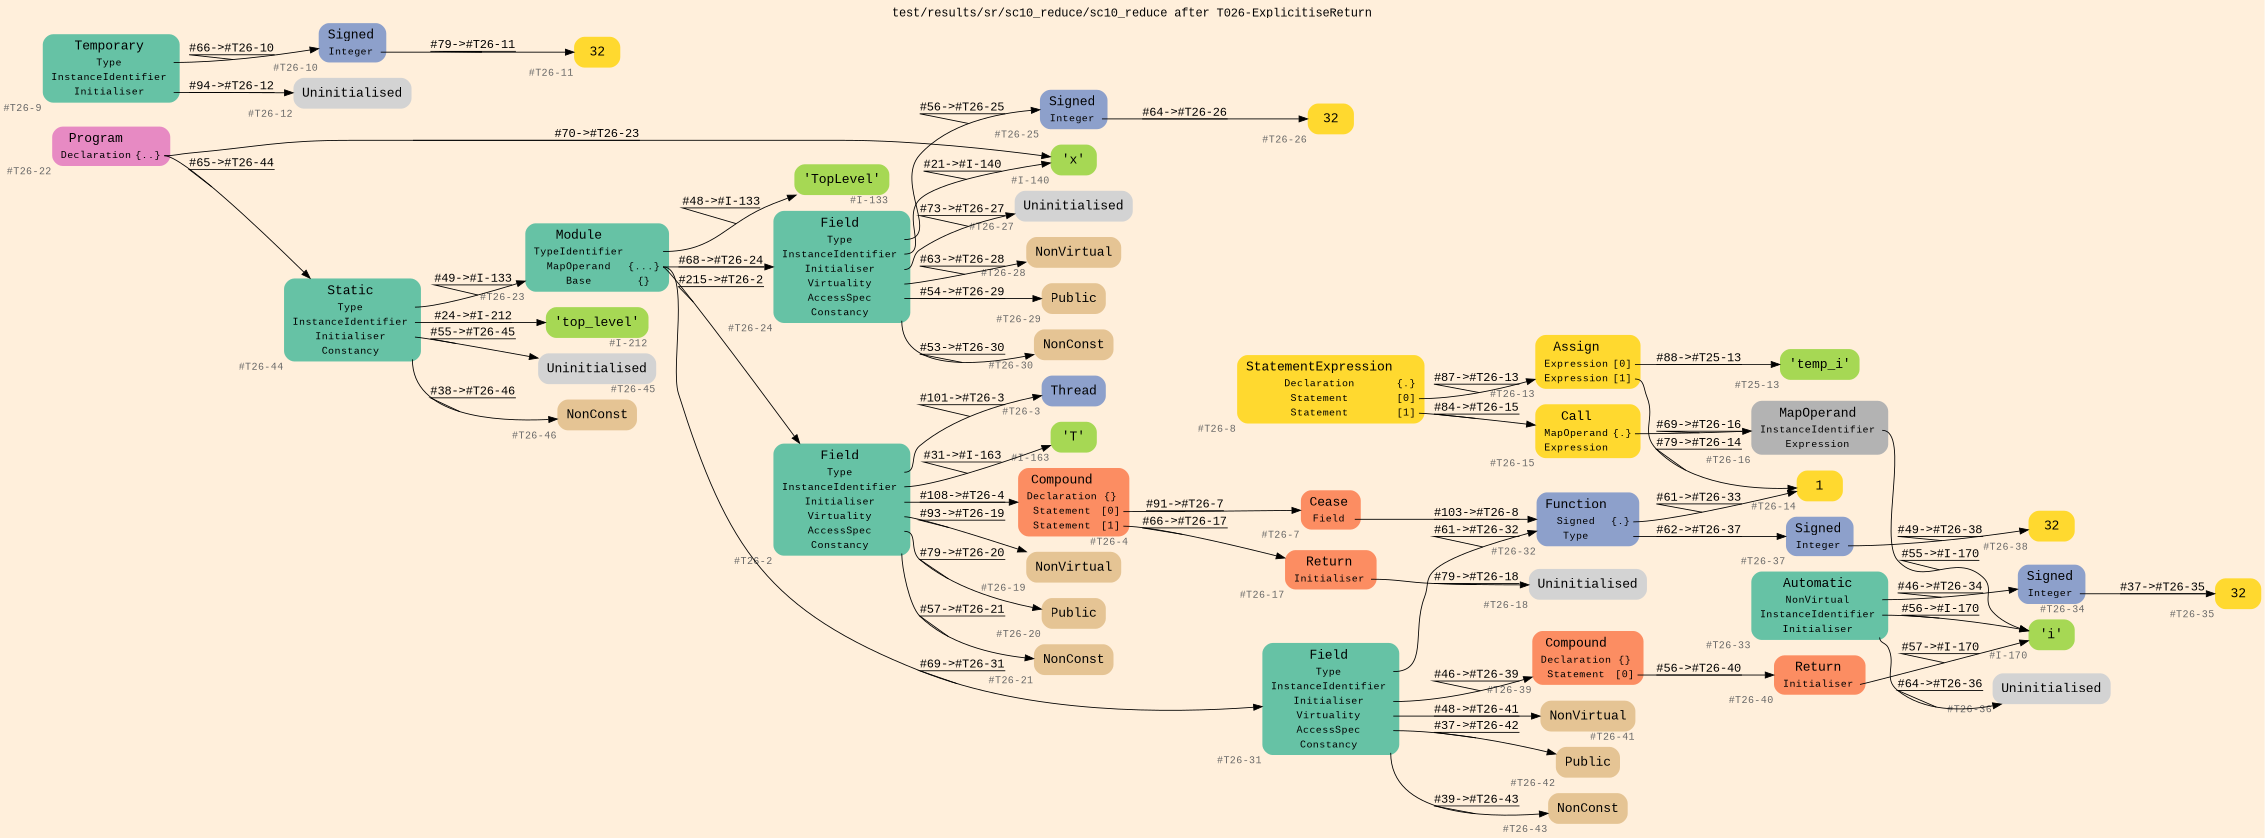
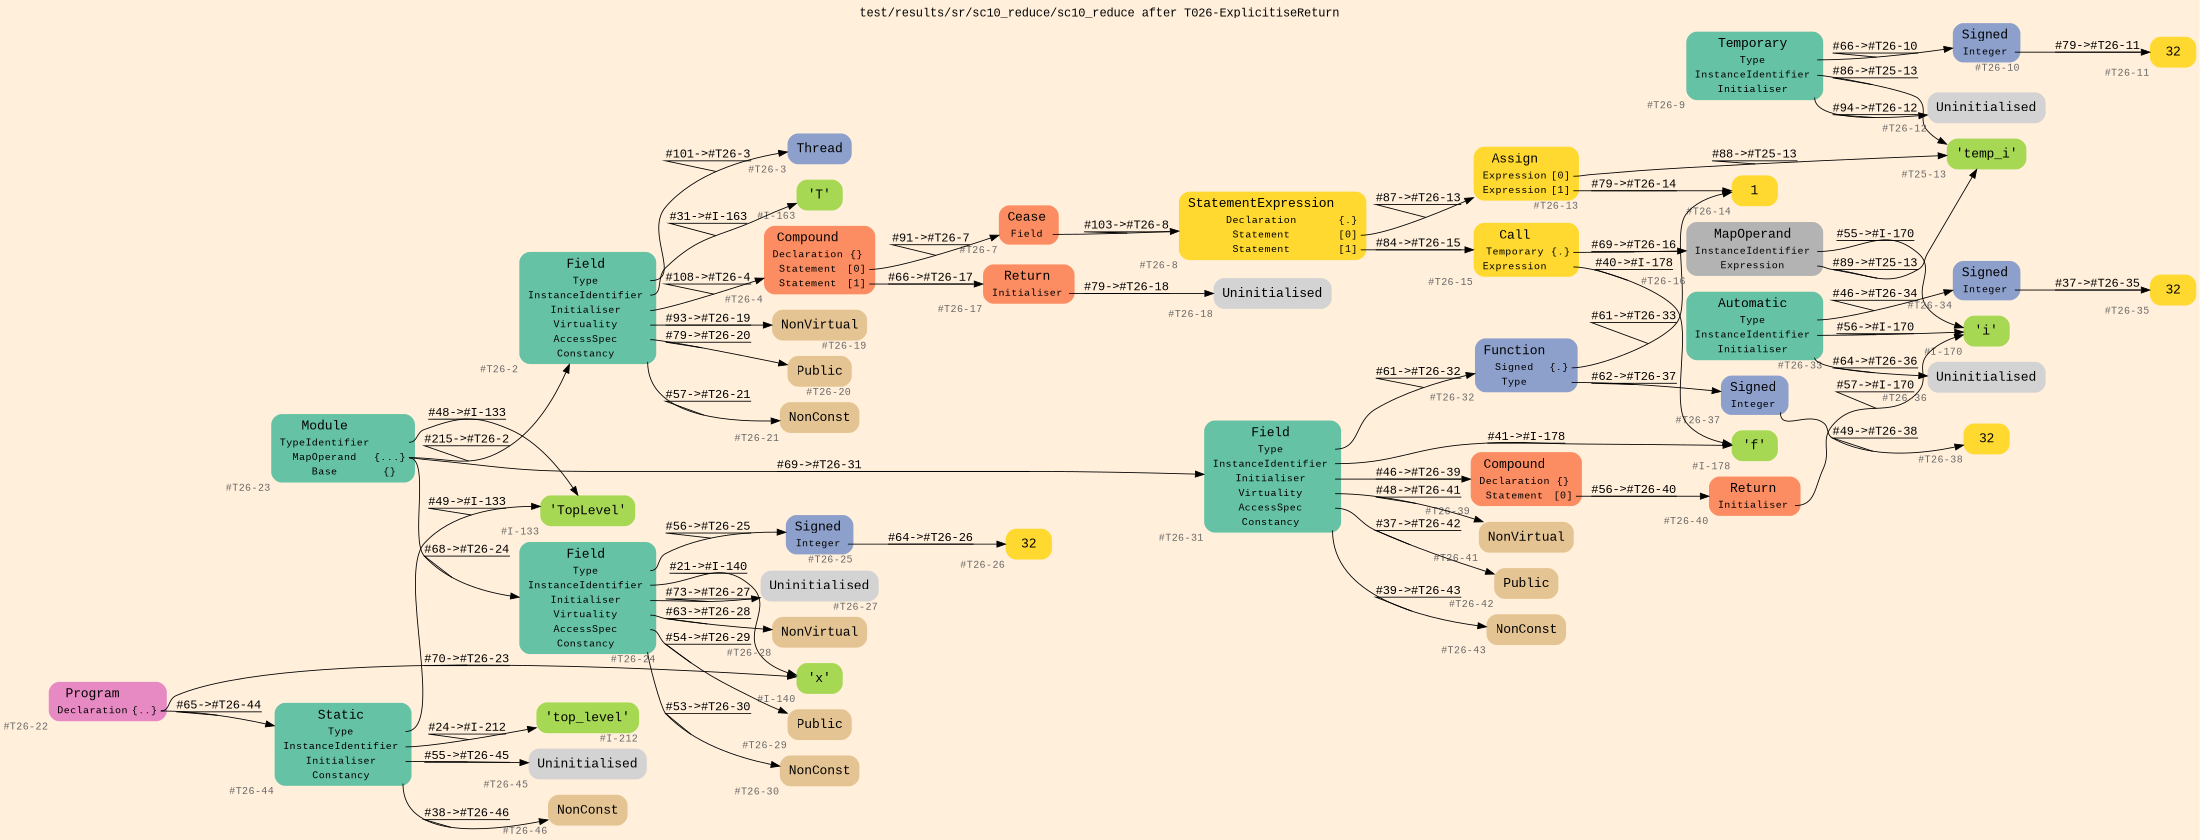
none -> (1893, 89)
none -> (1920, 268)
(467, 298) -> (416, 582)
(1577, 433) -> (1515, 252)
none -> (1755, 446)
(1441, 519) -> (1111, 234)
(1818, 600) -> (1753, 320)
